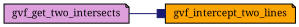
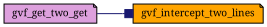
(67, 14) -> (50, 14)
